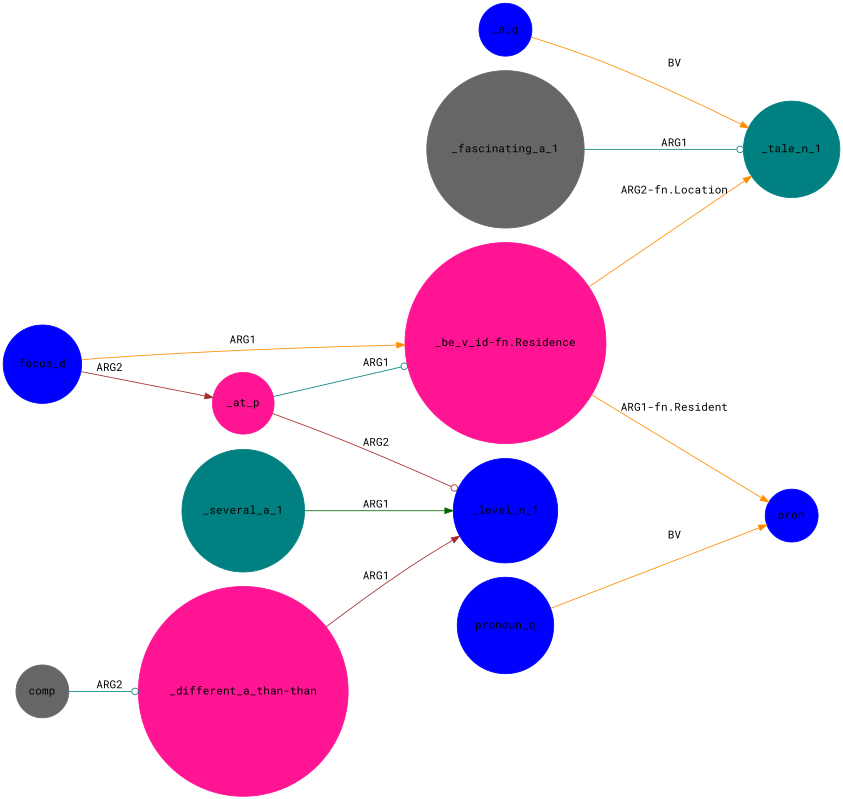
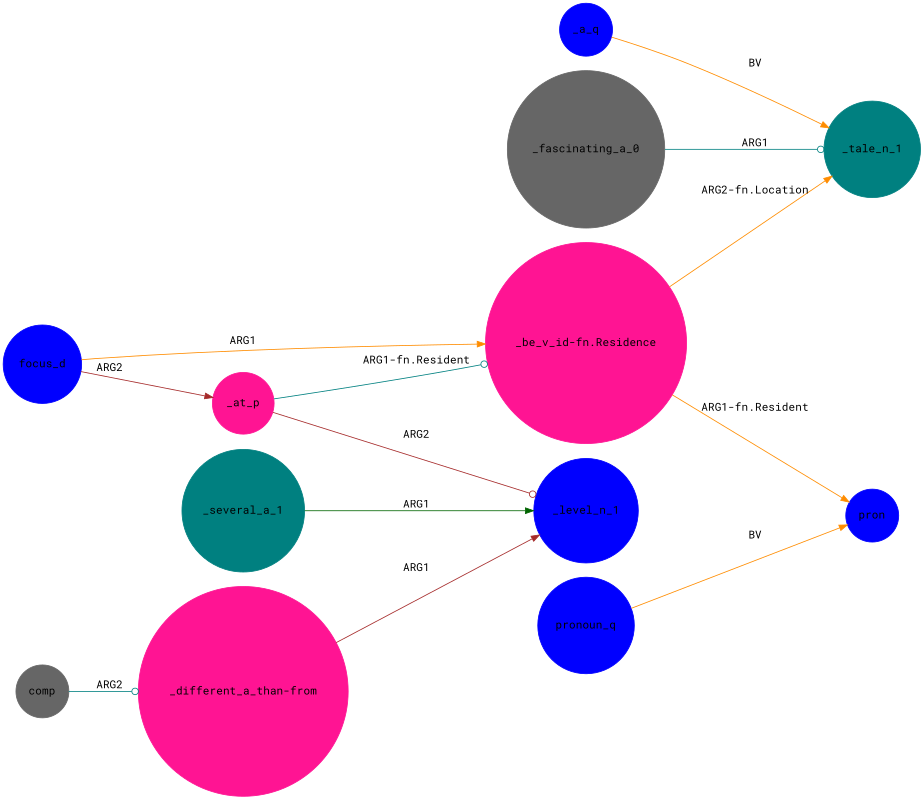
(505, 149) -> (586, 149)
(376, 363) -> (417, 361)
(243, 691) -> (243, 691)
